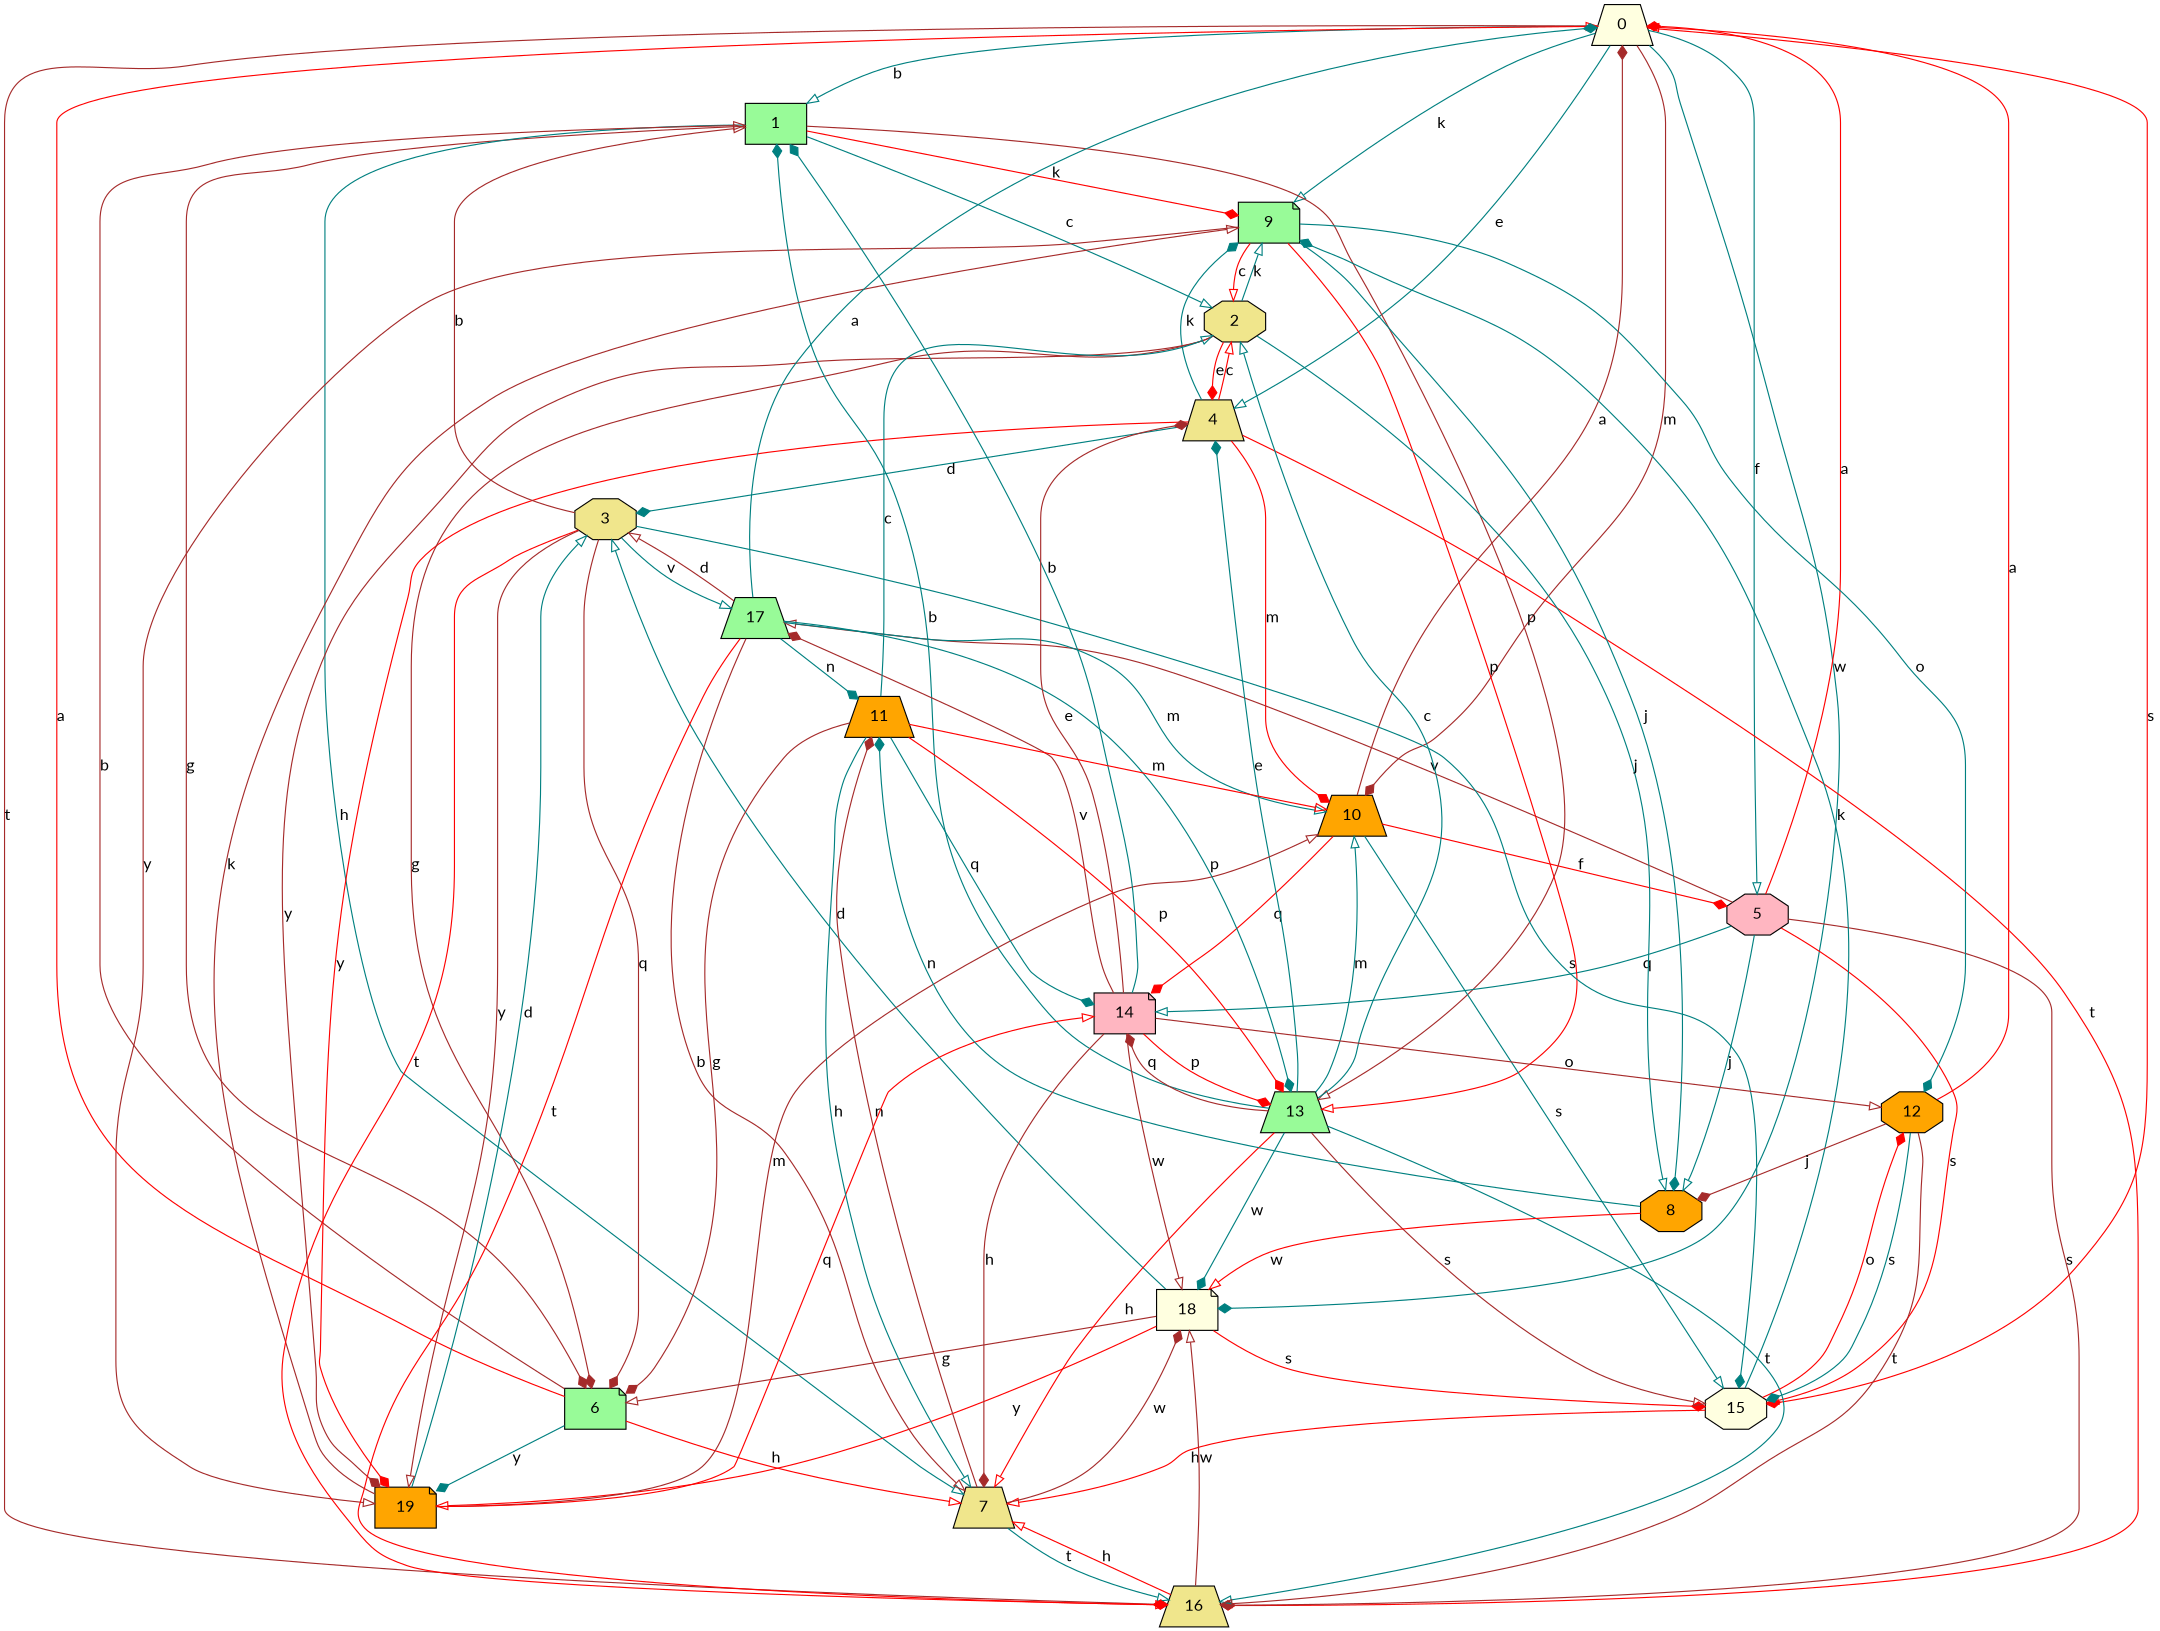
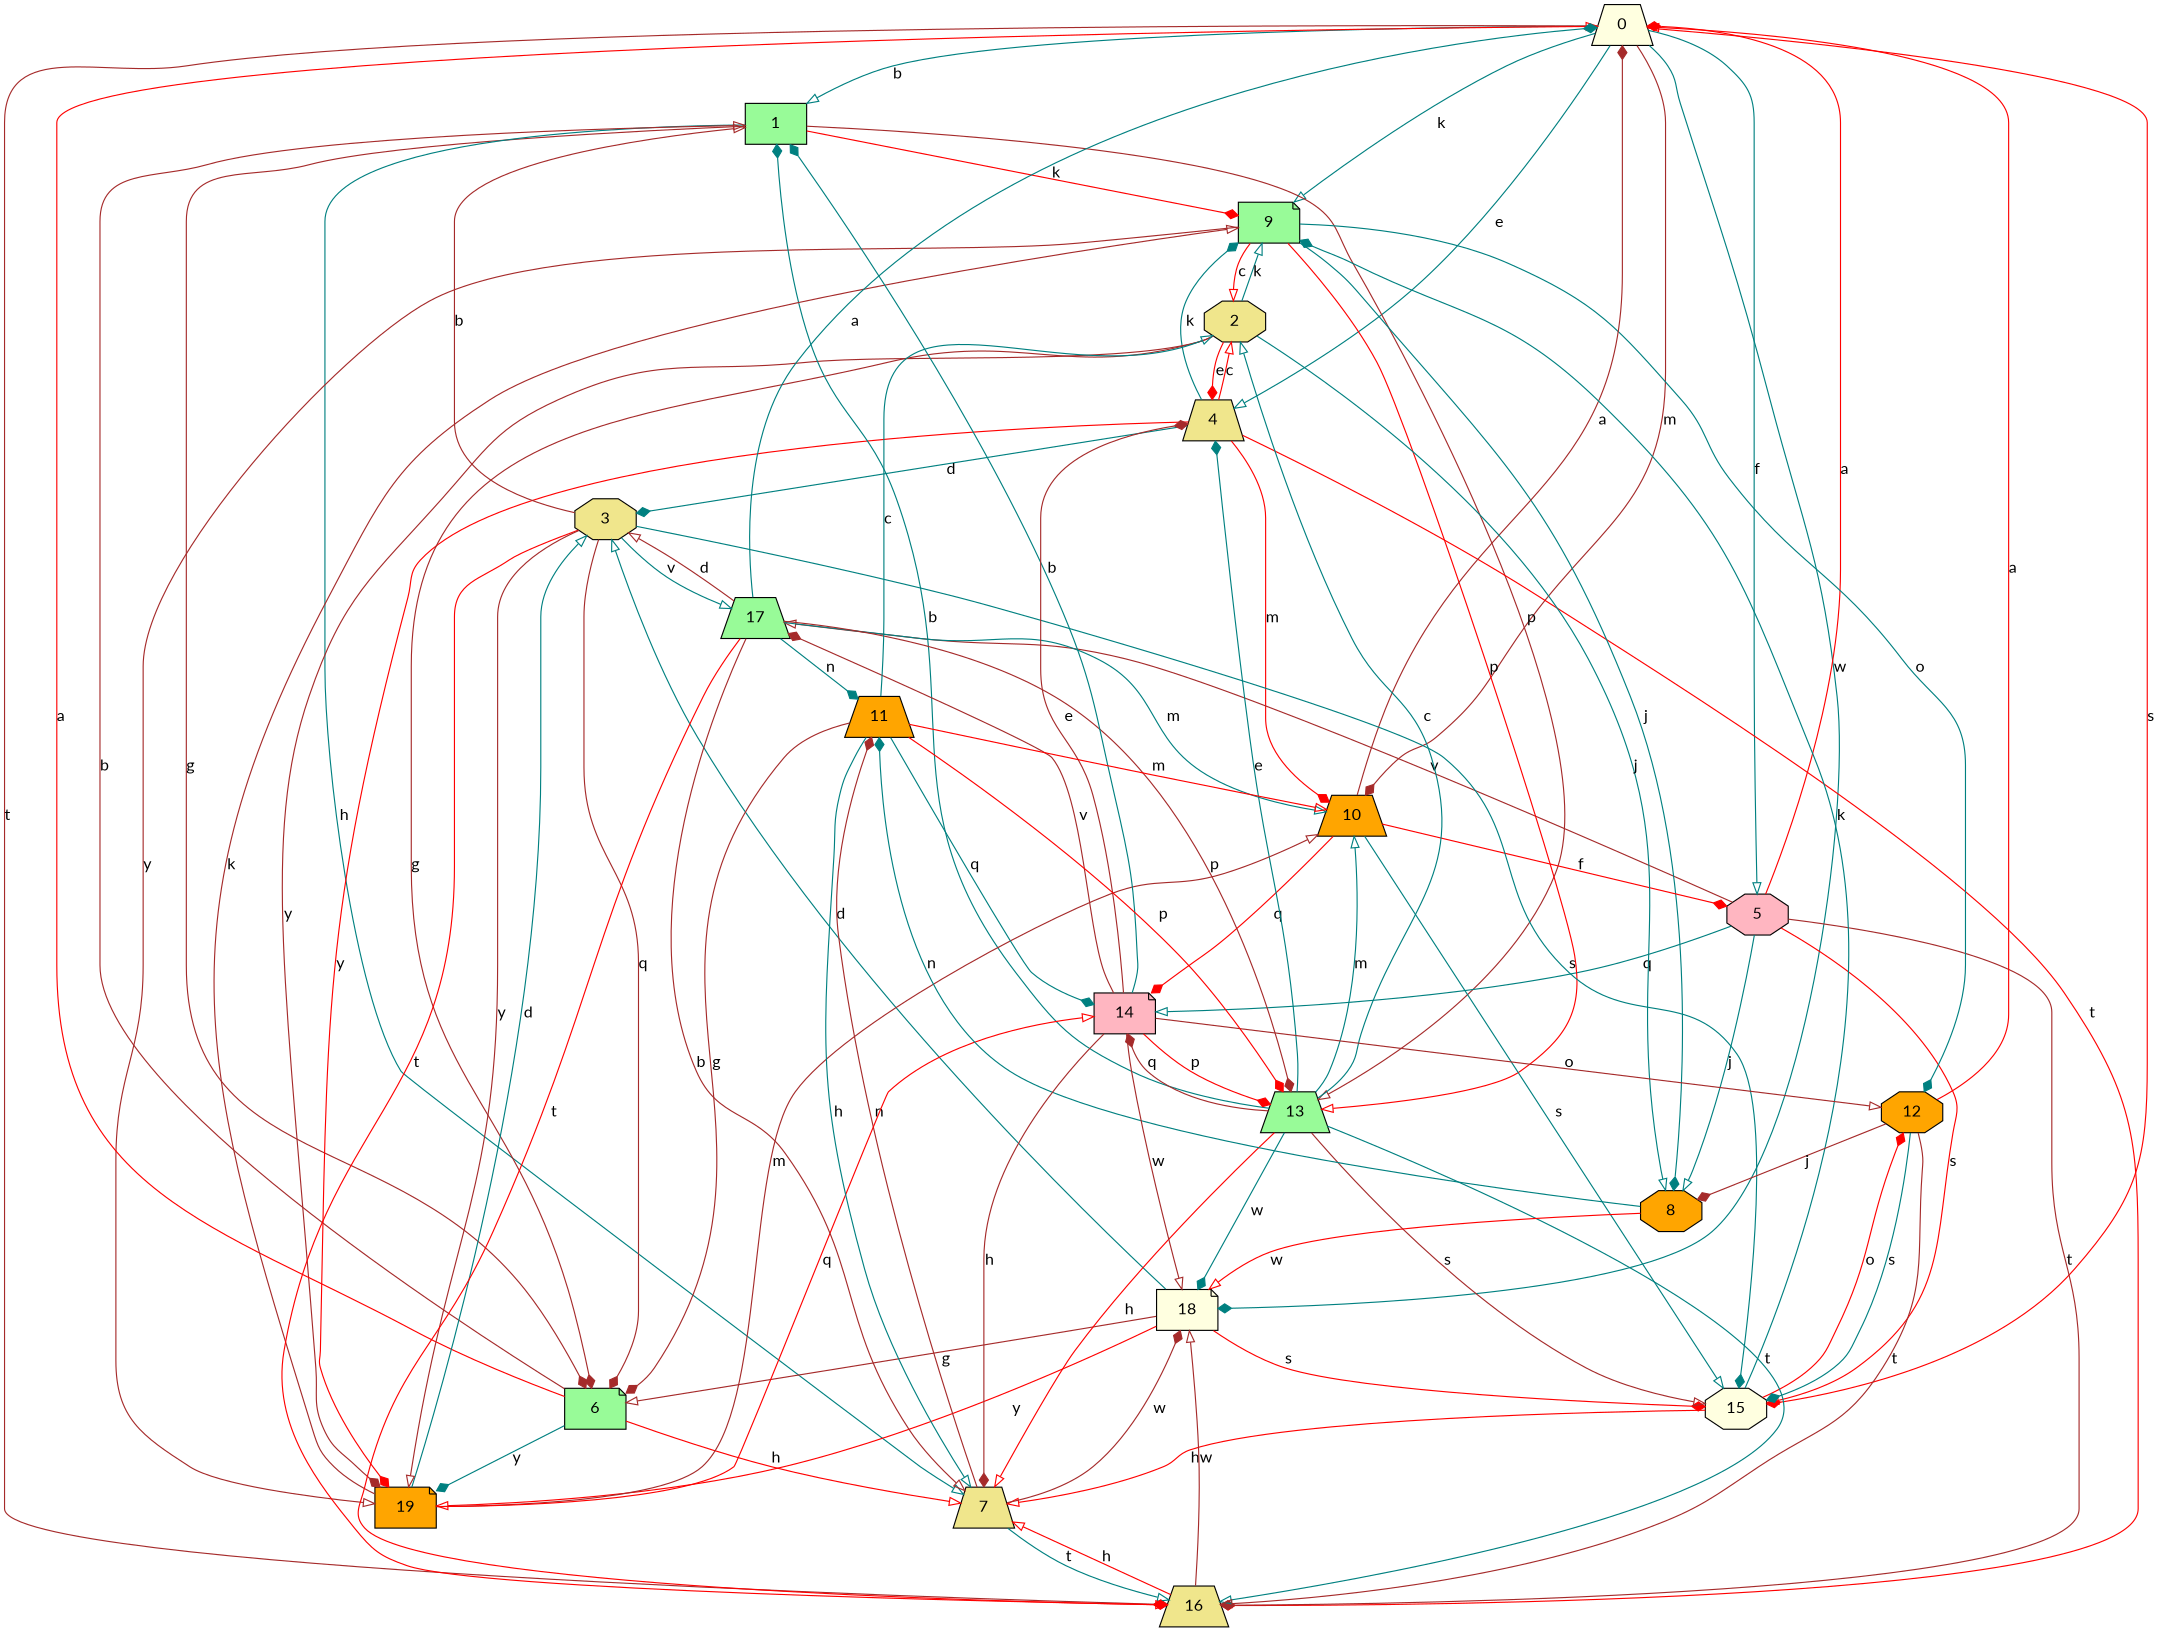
(1006, 216) -> none
(1122, 752) -> (1122, 752)
(2070, 1261) -> (2070, 1261)
